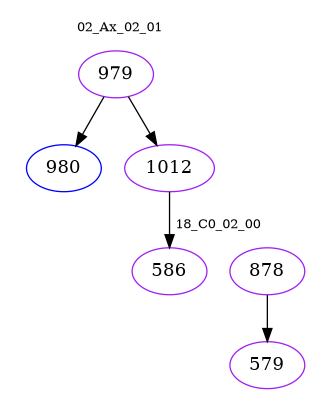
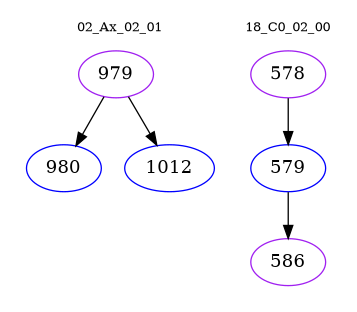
(170, 168) -> (170, 168)
(170, 221) -> (288, 209)
(267, 271) -> (288, 74)
(267, 365) -> (288, 168)
